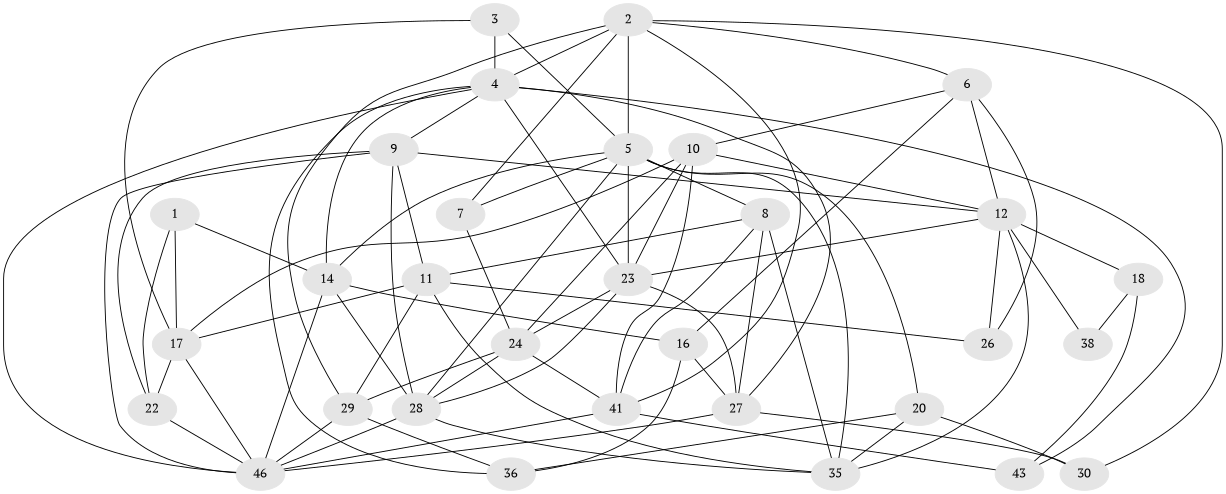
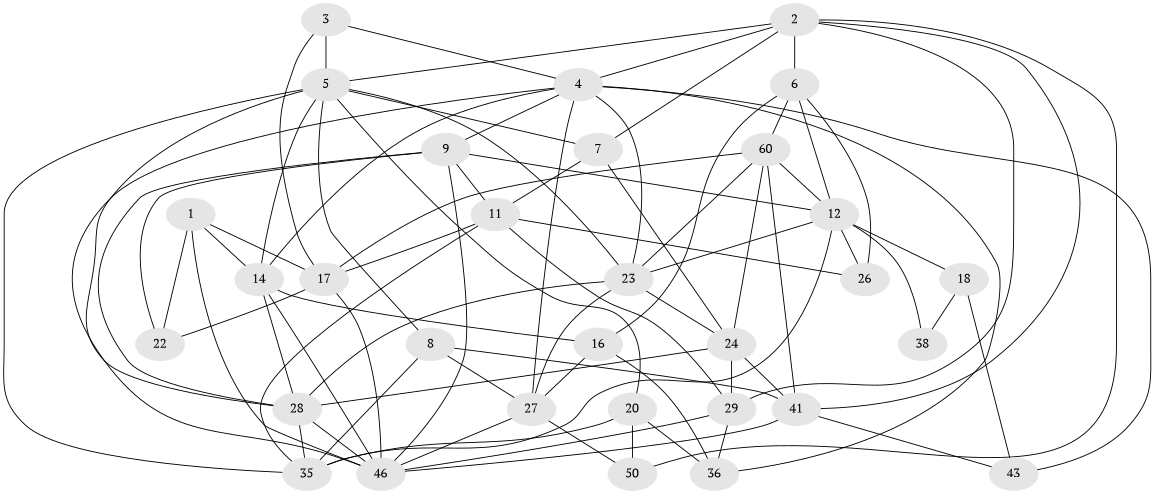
(693, 150) -> (766, 150)
(596, 247) -> (538, 187)
(206, 442) -> (234, 382)
(1084, 474) -> (632, 474)
